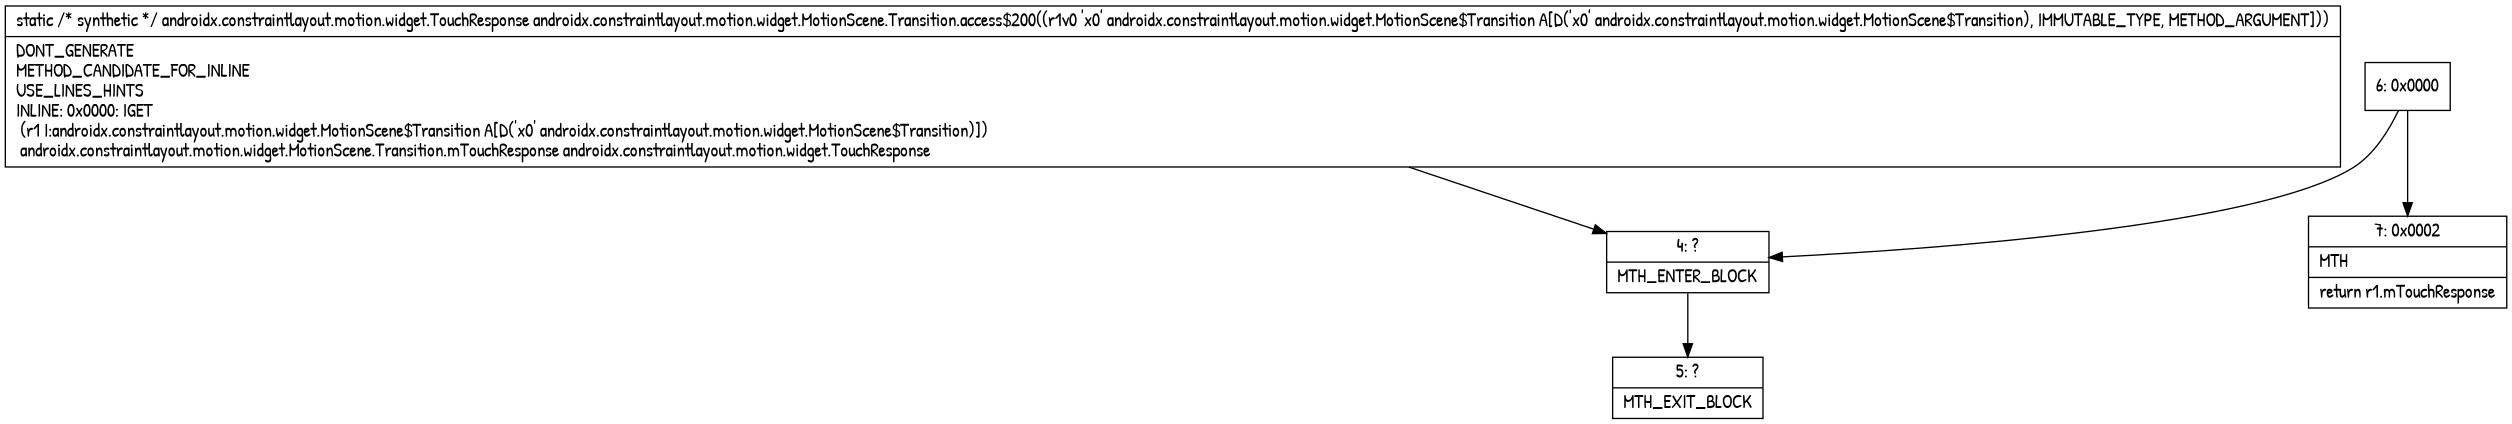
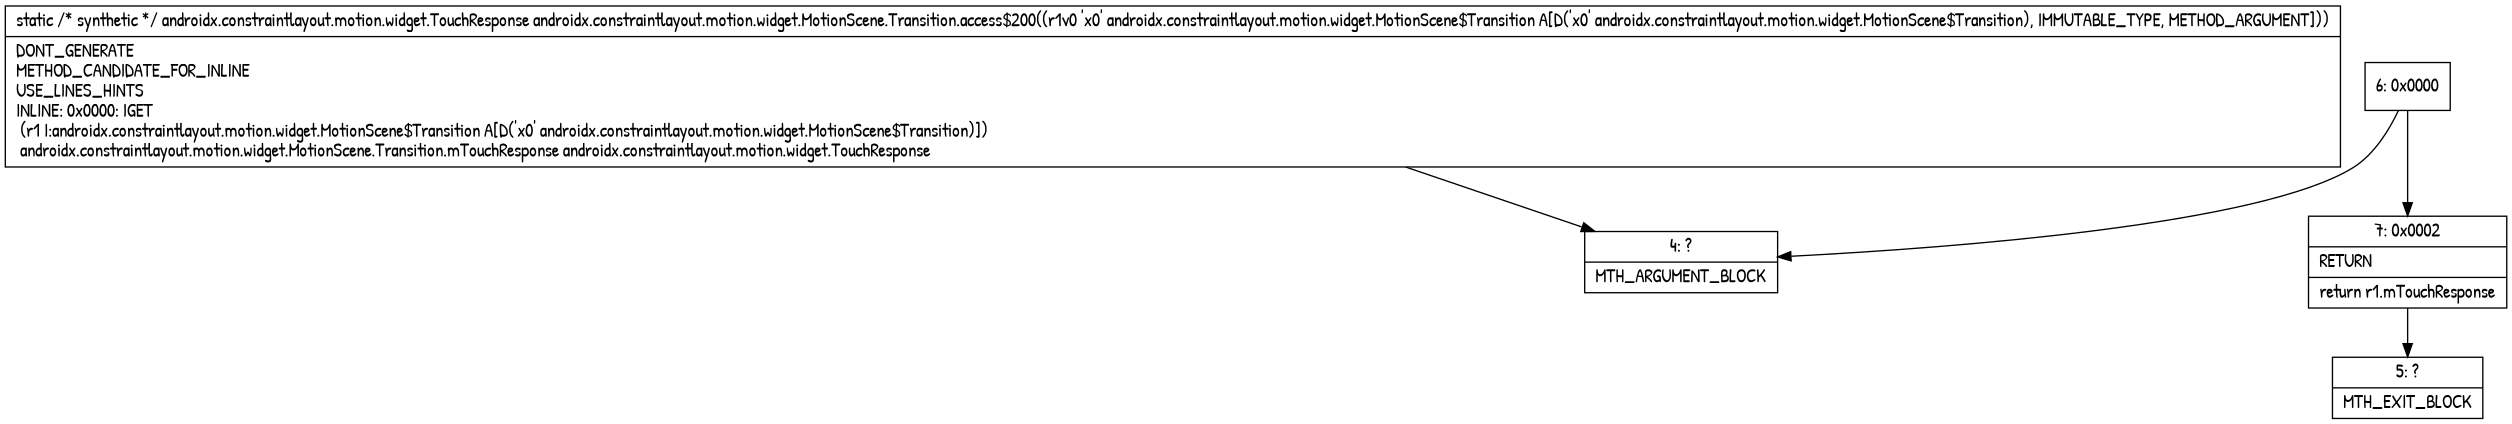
(2334, 261) -> (2346, 261)
(1688, 277) -> (1681, 277)
(1688, 318) -> (2408, 326)
